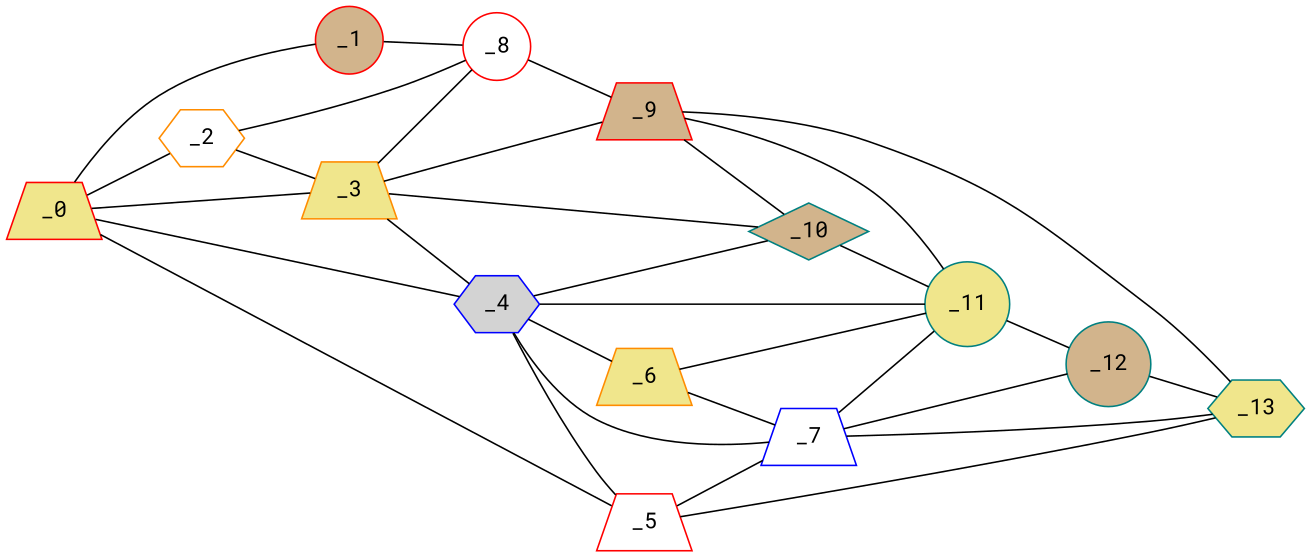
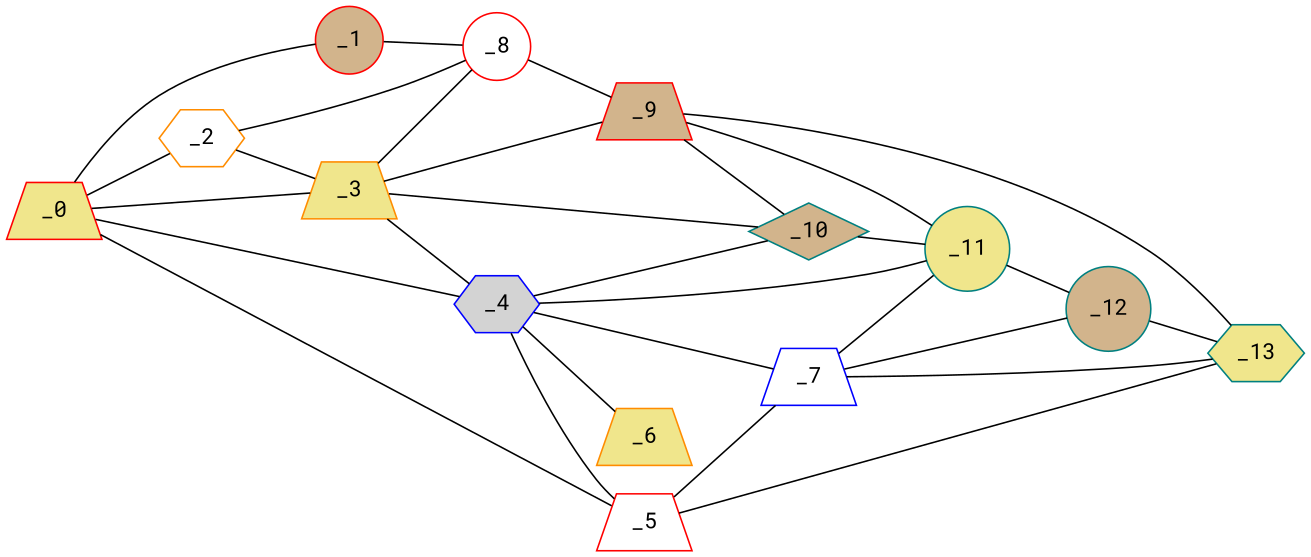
(803, 341) -> none
(731, 409) -> none
